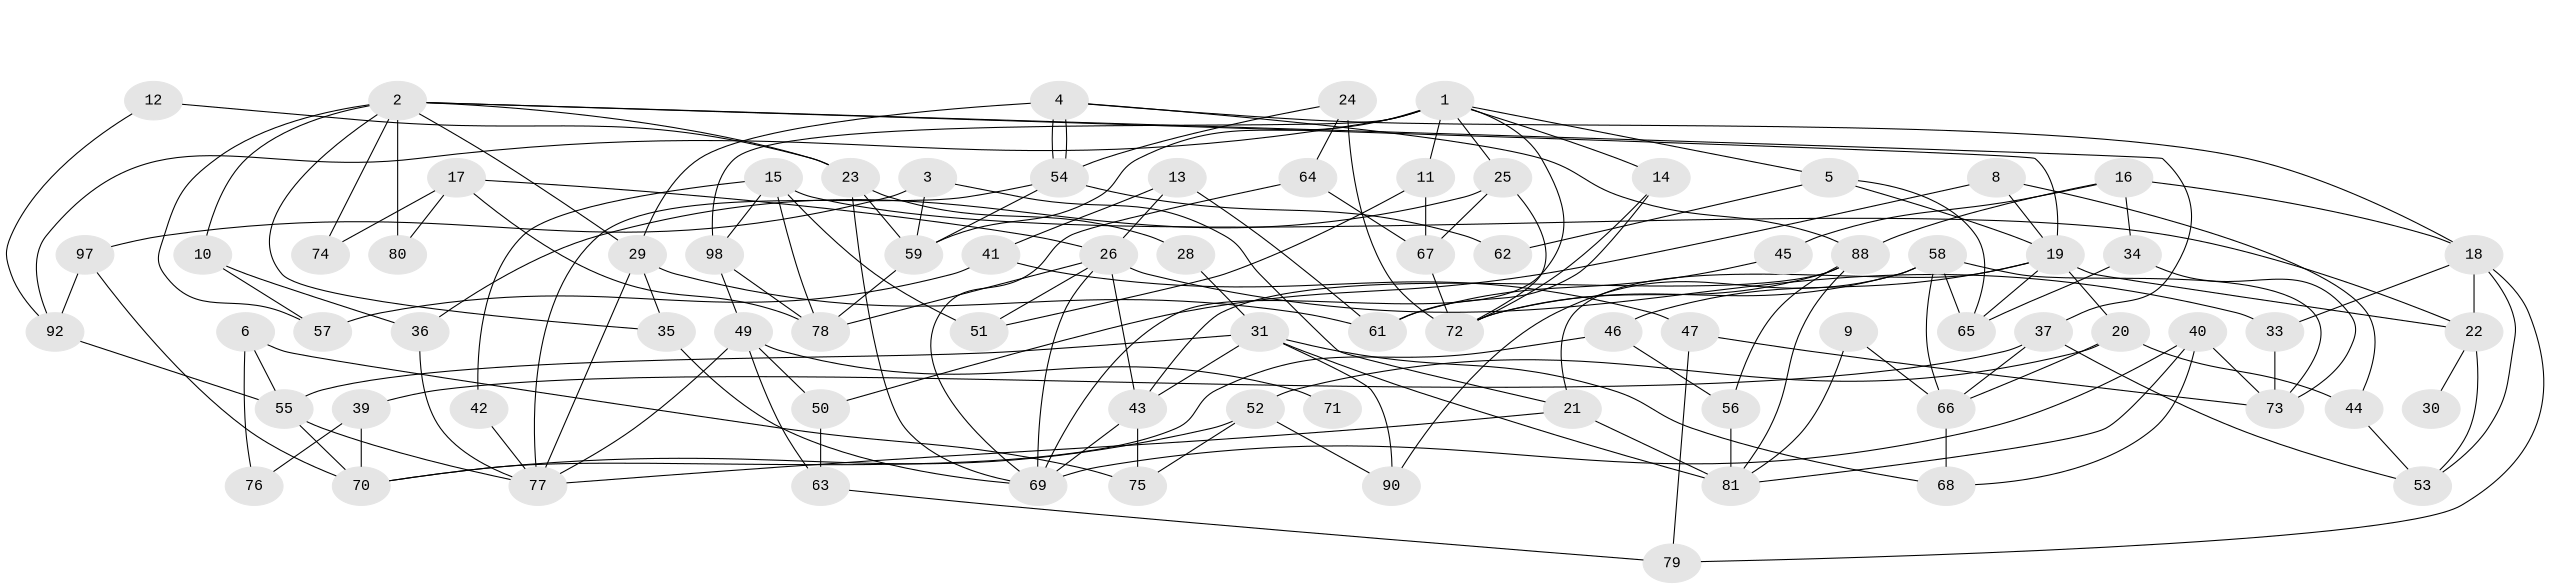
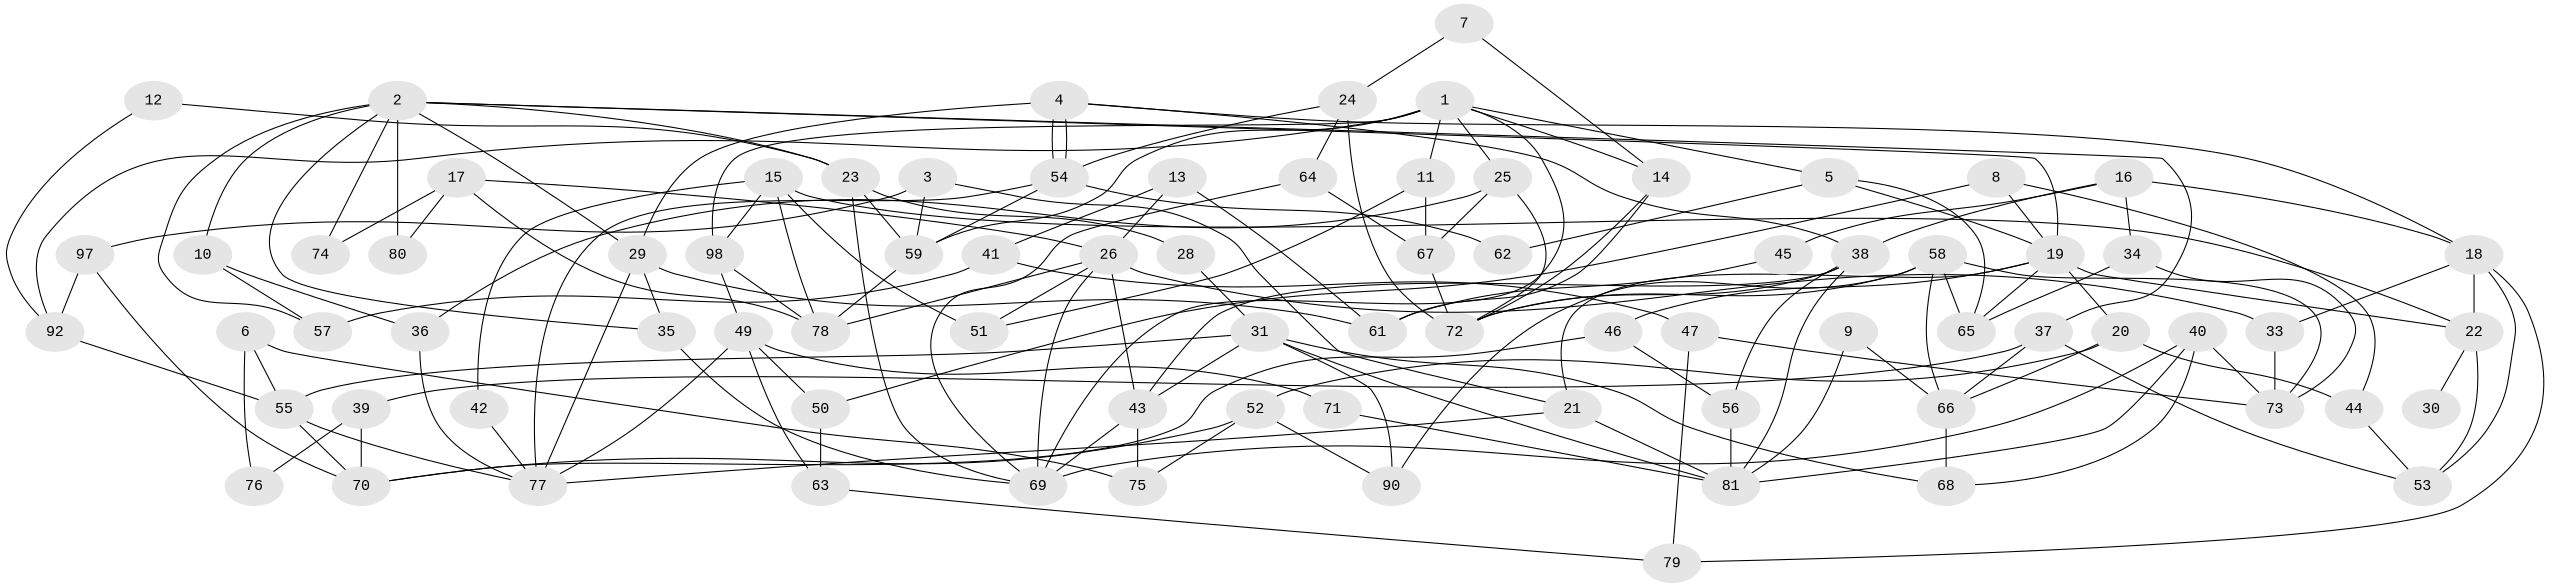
none -> (1464, 24)
(1860, 255) -> (1860, 255)
none -> (1532, 448)
